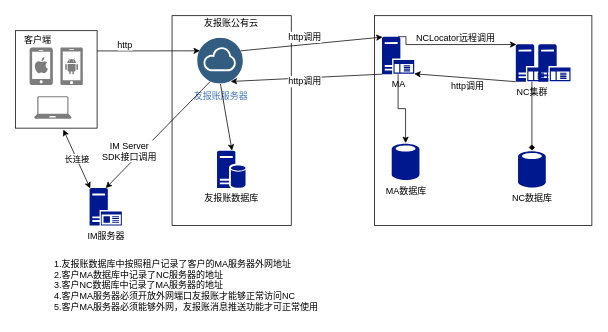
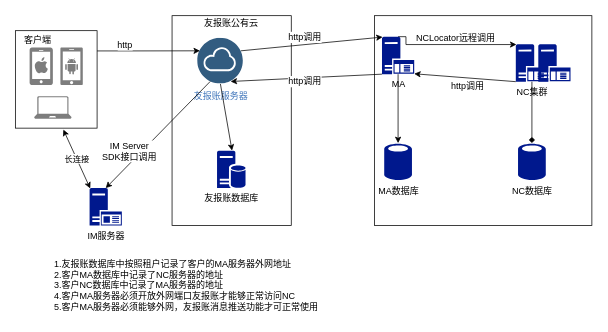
(406, 162) -> (398, 162)
(532, 169) -> (532, 162)
